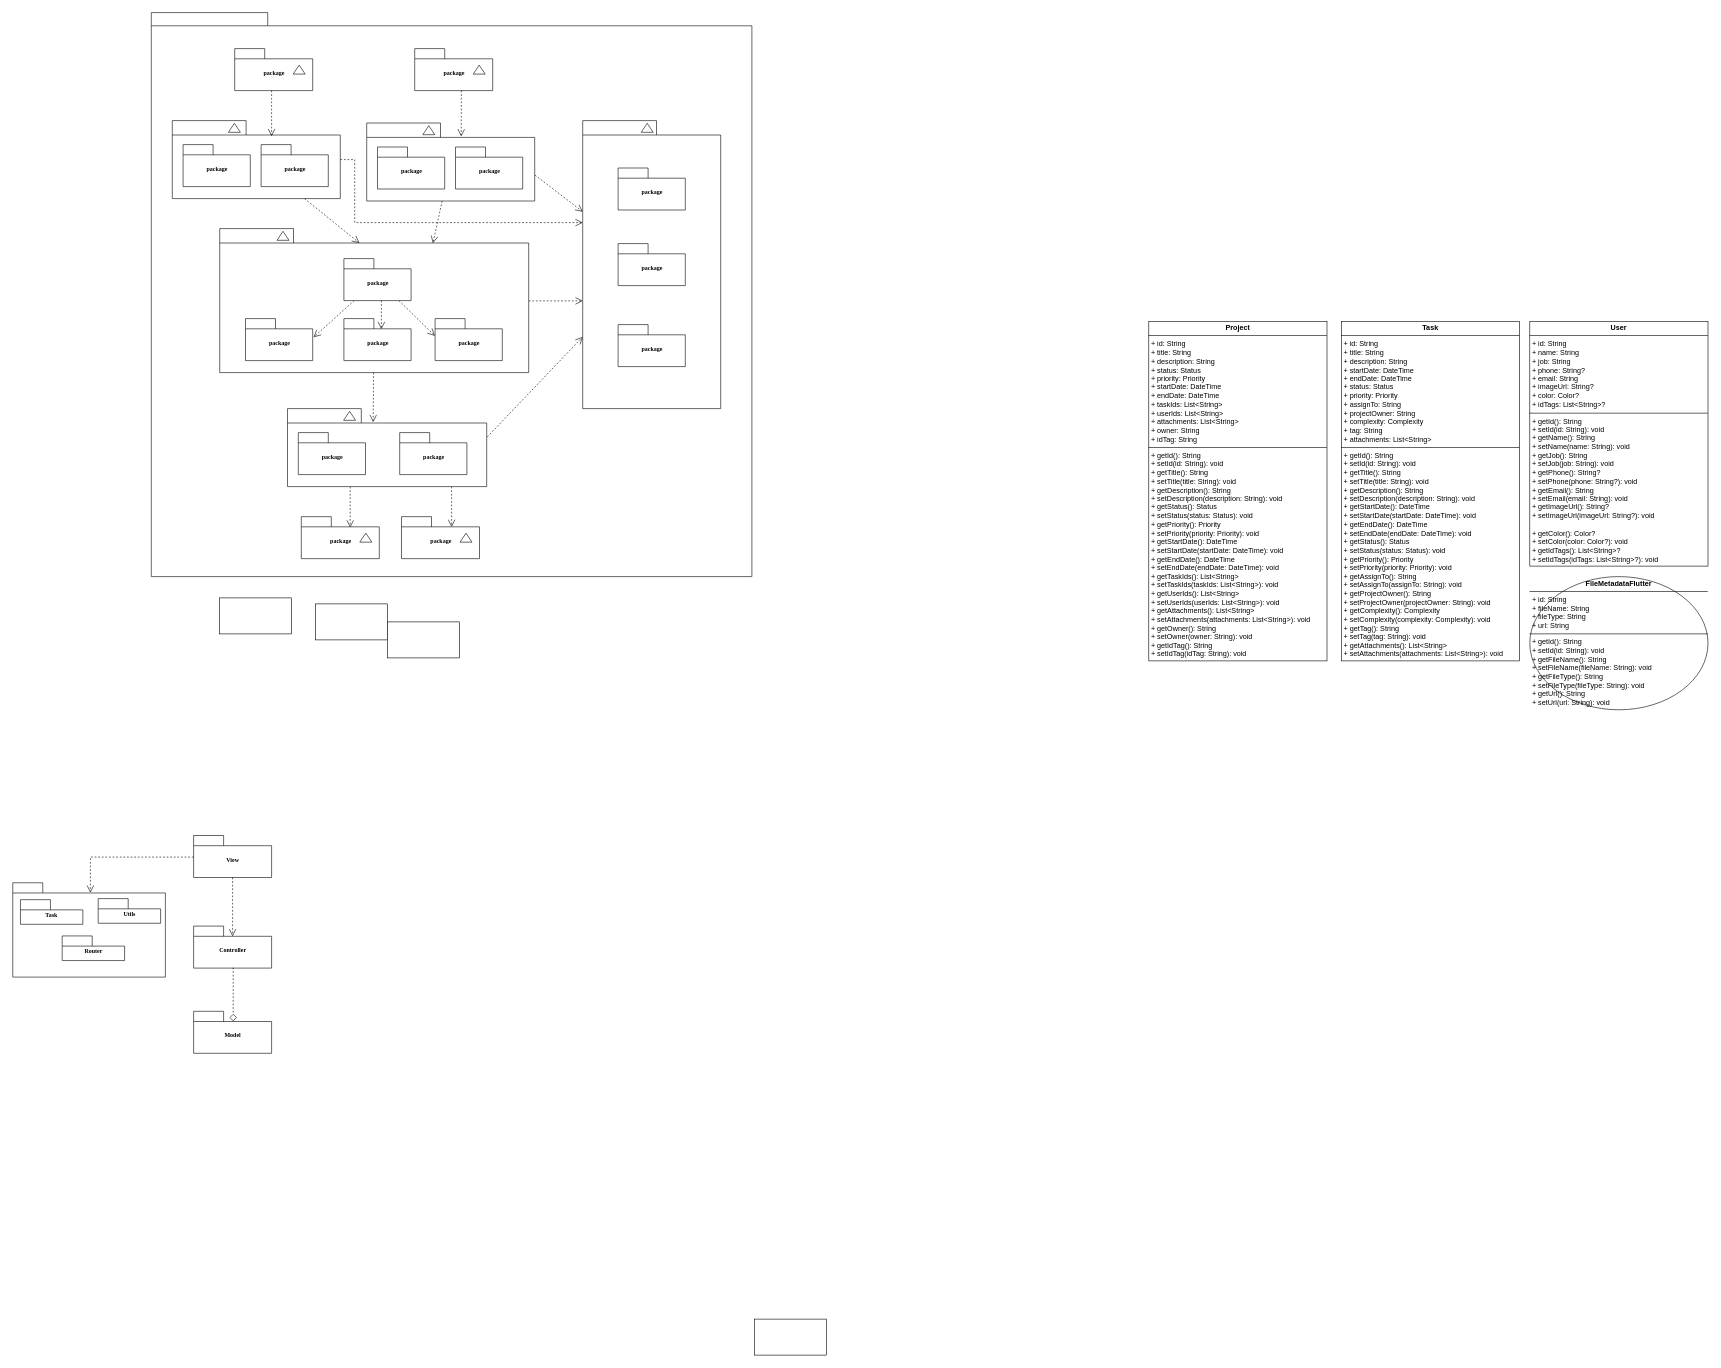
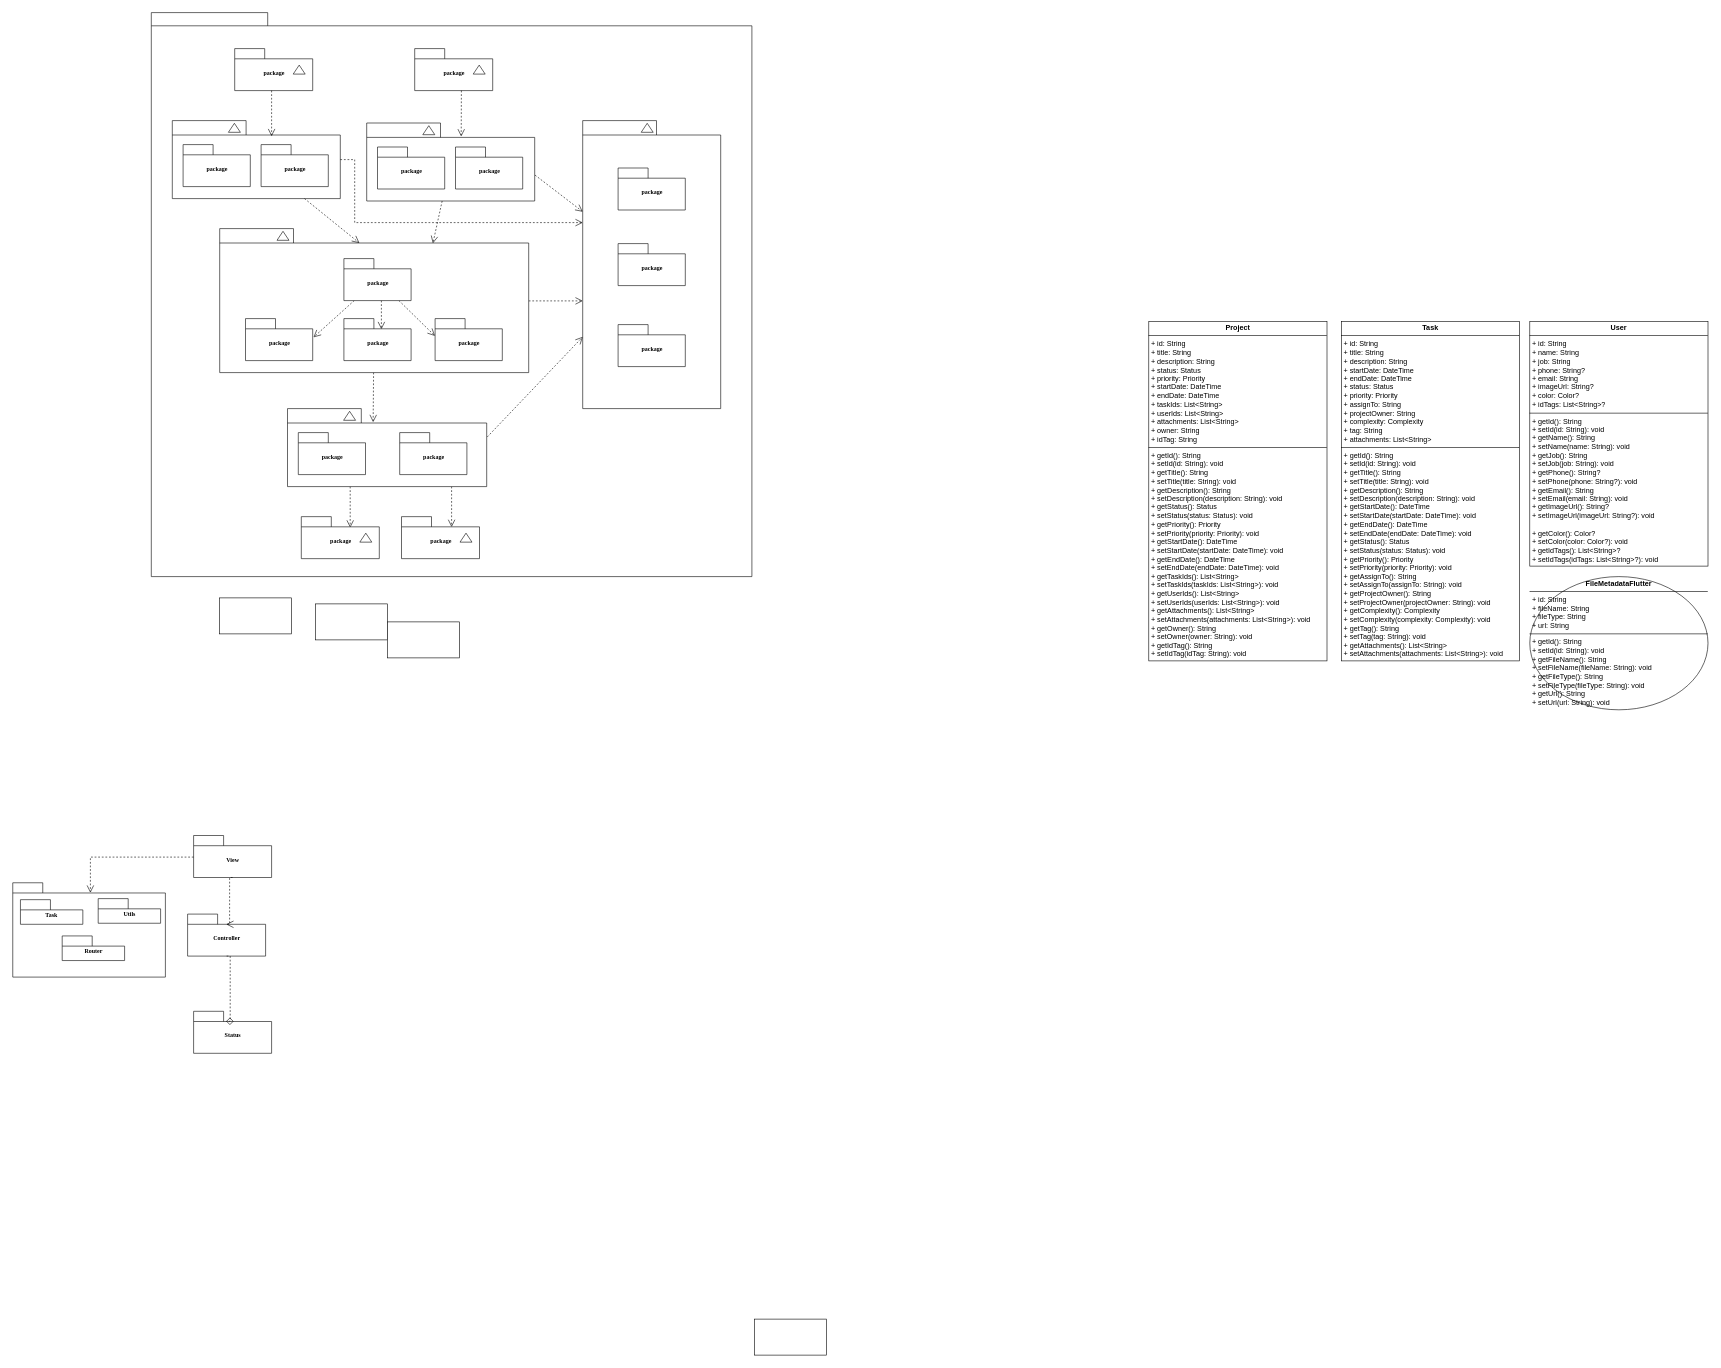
(233, 947) -> (227, 935)
(233, 1035) -> (233, 1035)
